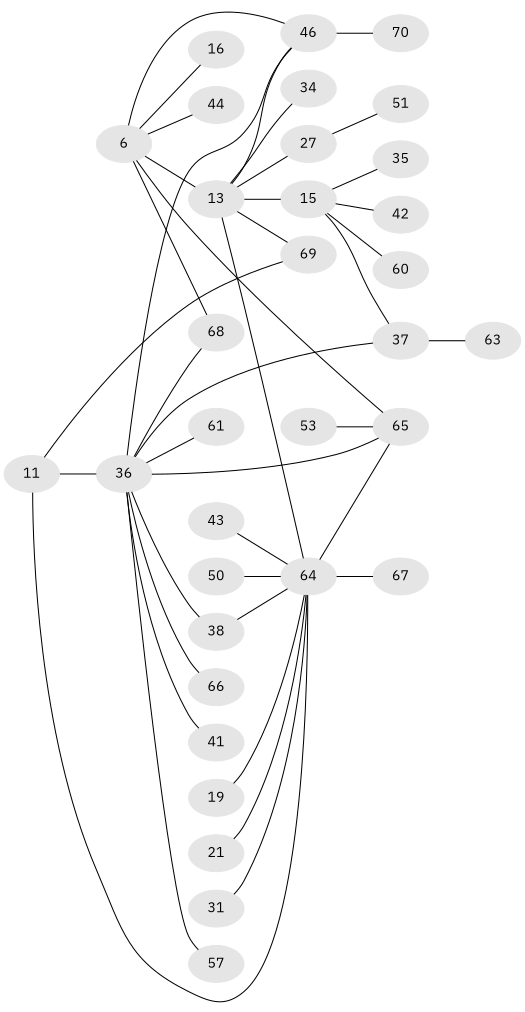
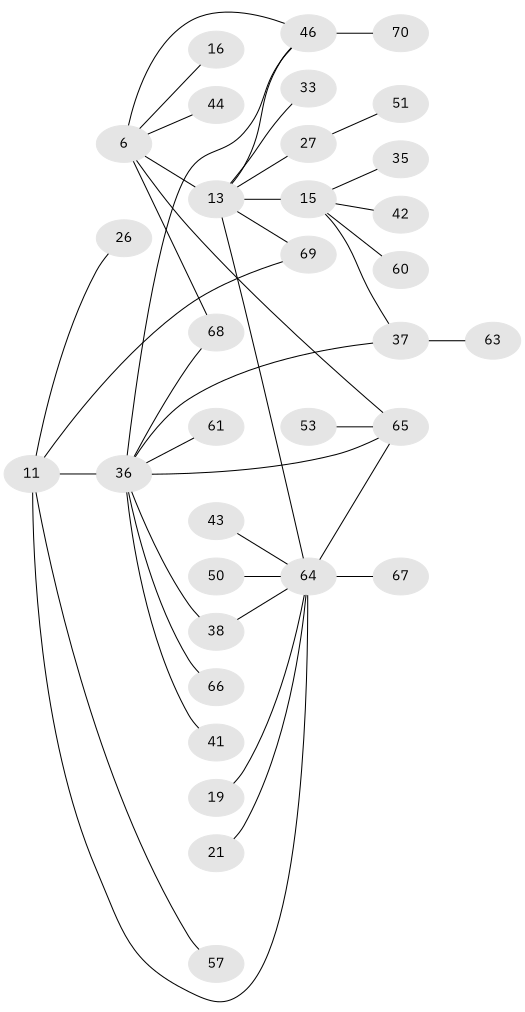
(309, 89) -> (309, 89)
none -> (124, 238)
(153, 724) -> (97, 729)
(216, 909) -> none
